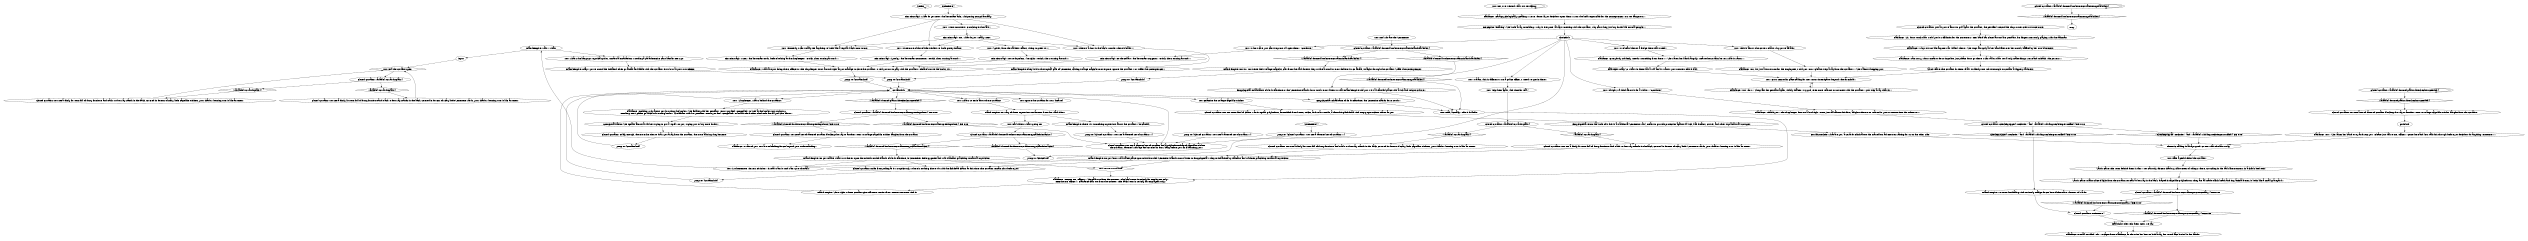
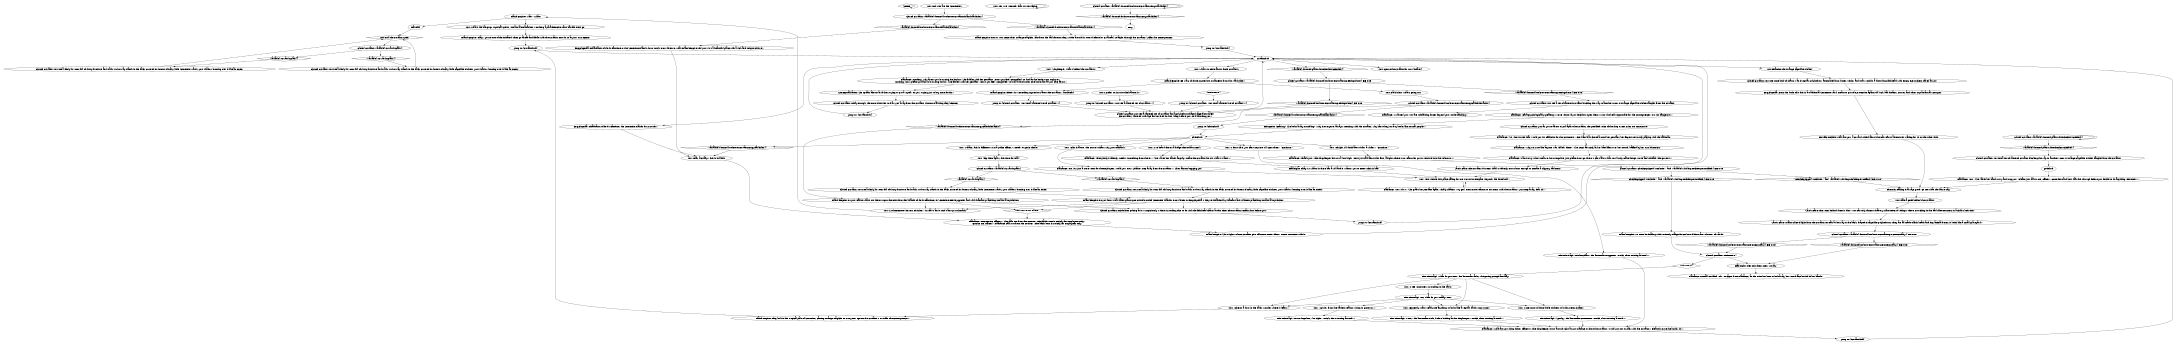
(461, 59) -> (416, 27)
none -> (1120, 93)
(1332, 138) -> (1203, 132)
none -> (1703, 261)
